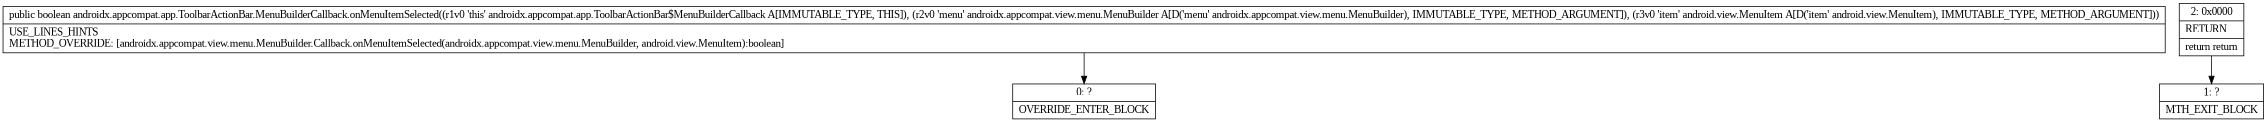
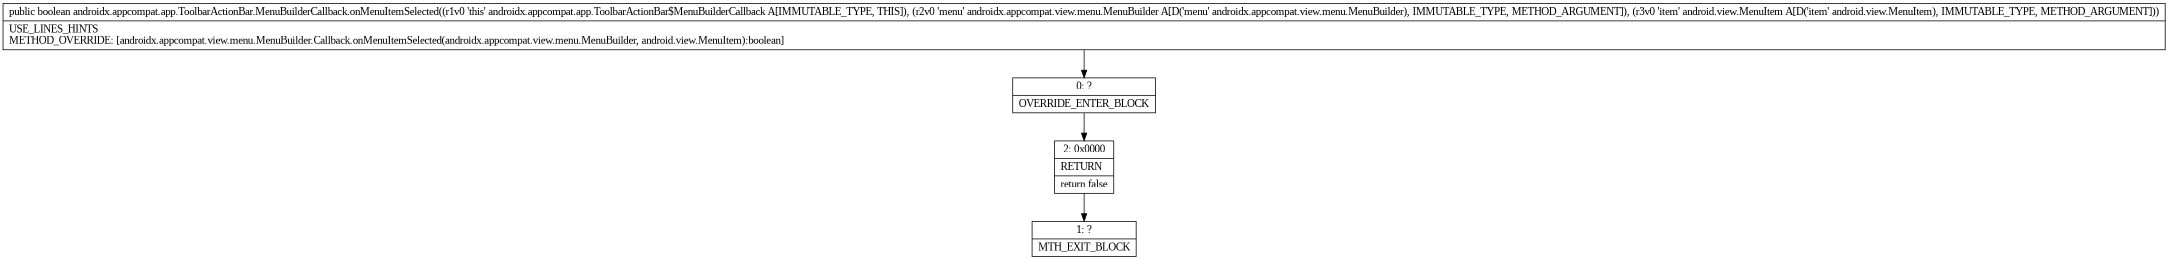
(2212, 47) -> (1084, 184)
none -> (1084, 123)
